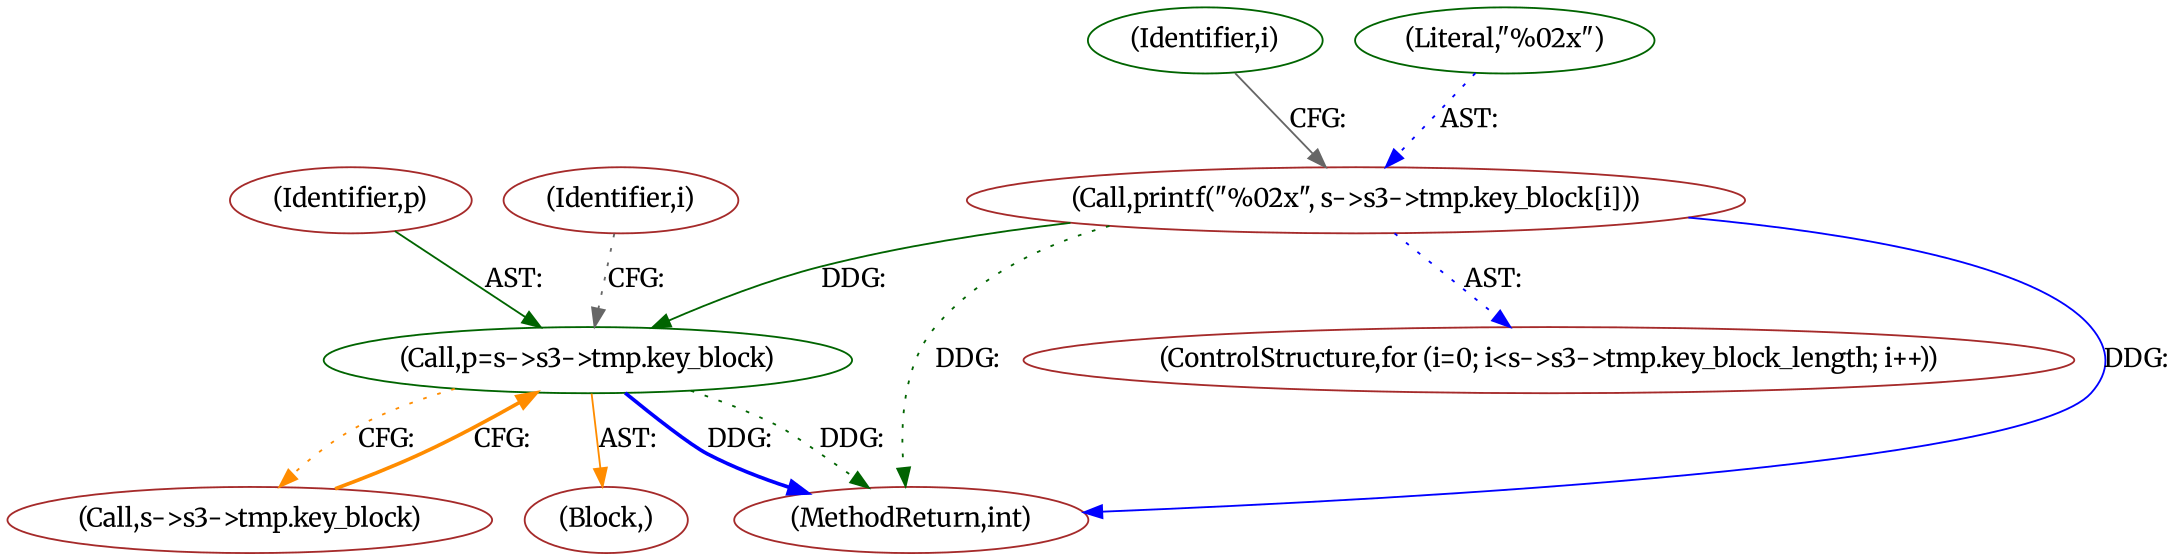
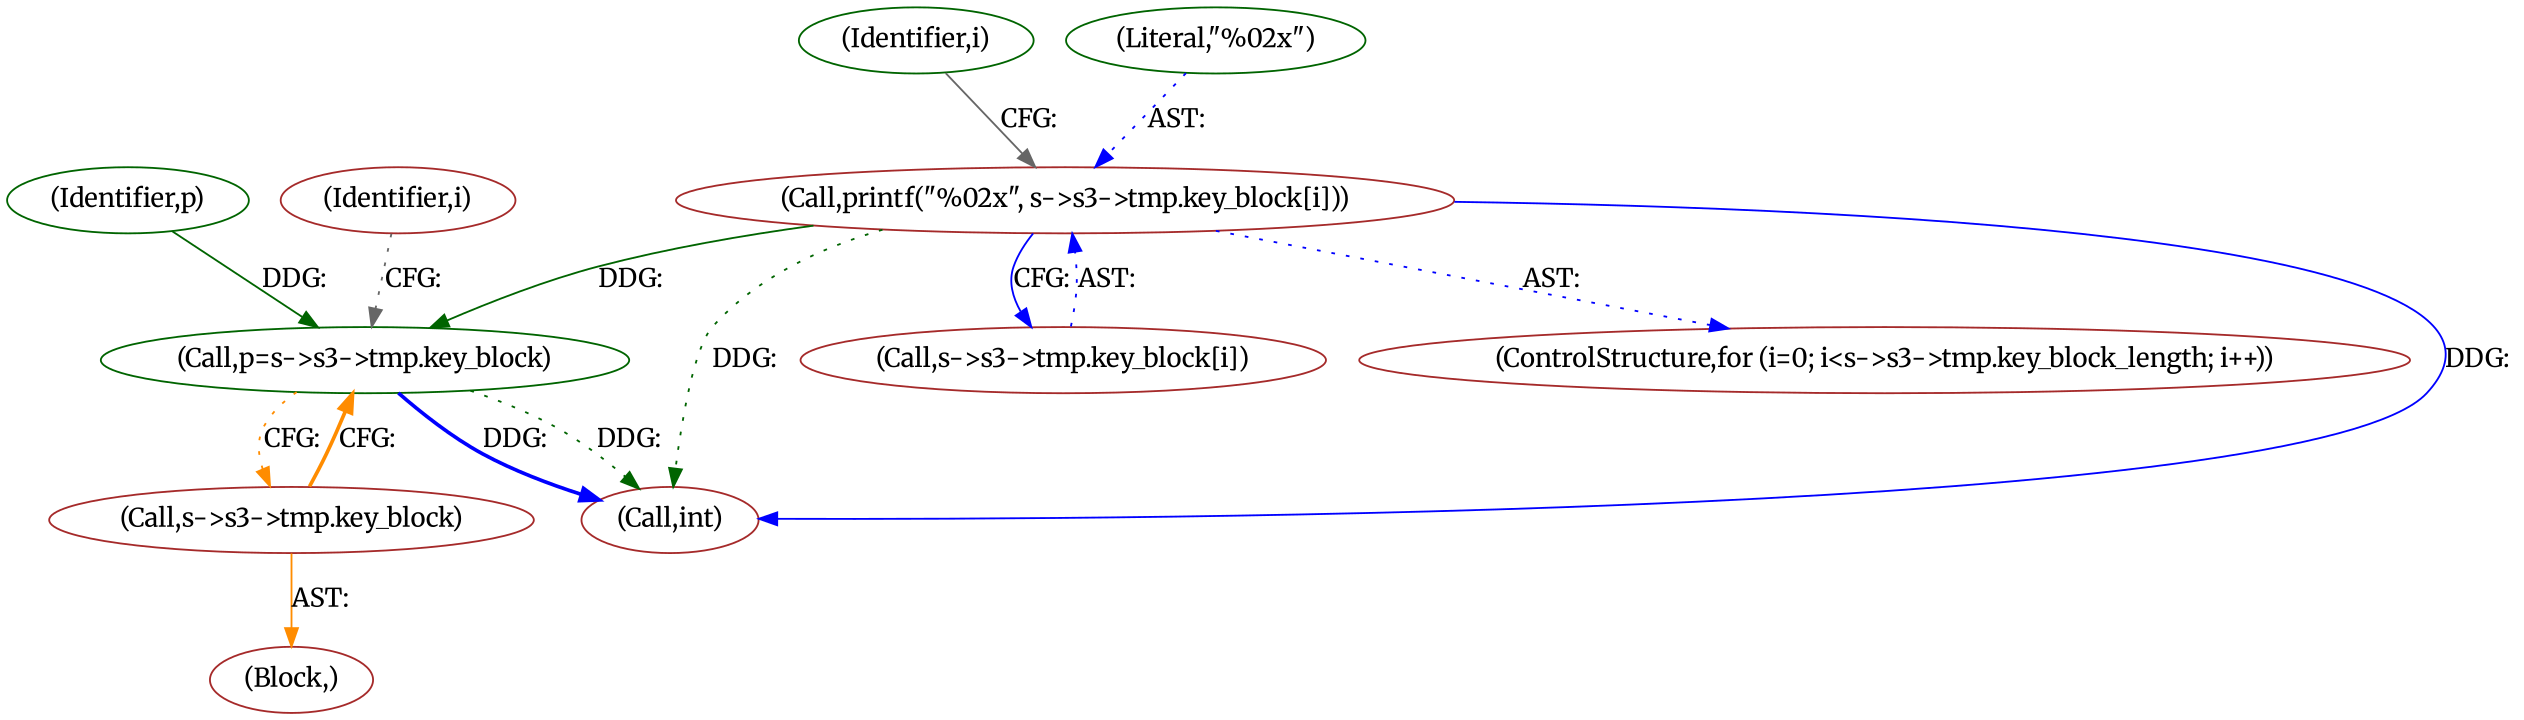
(351, 200) -> (128, 200)
(517, 280) -> (298, 280)
none -> (1063, 360)
(596, 431) -> (292, 591)
(911, 520) -> (670, 520)
